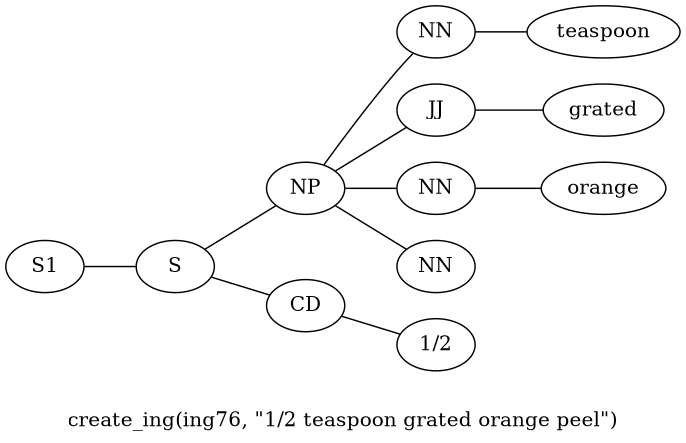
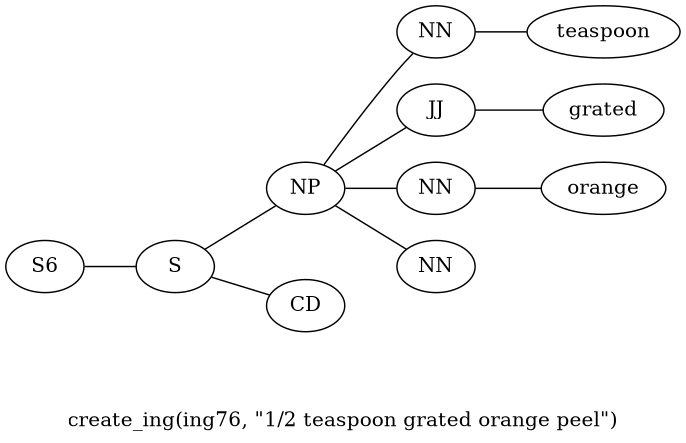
(45, 267) -> (45, 267)
(436, 345) -> none
